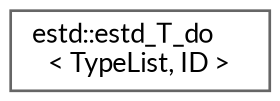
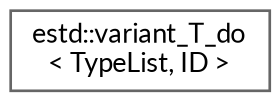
(140, 51) -> (140, 51)
